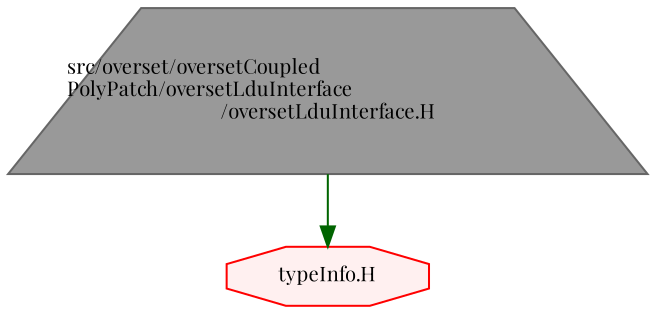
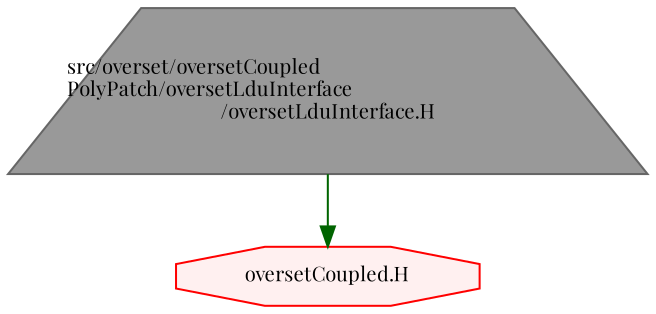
(328, 276) -> (328, 276)
